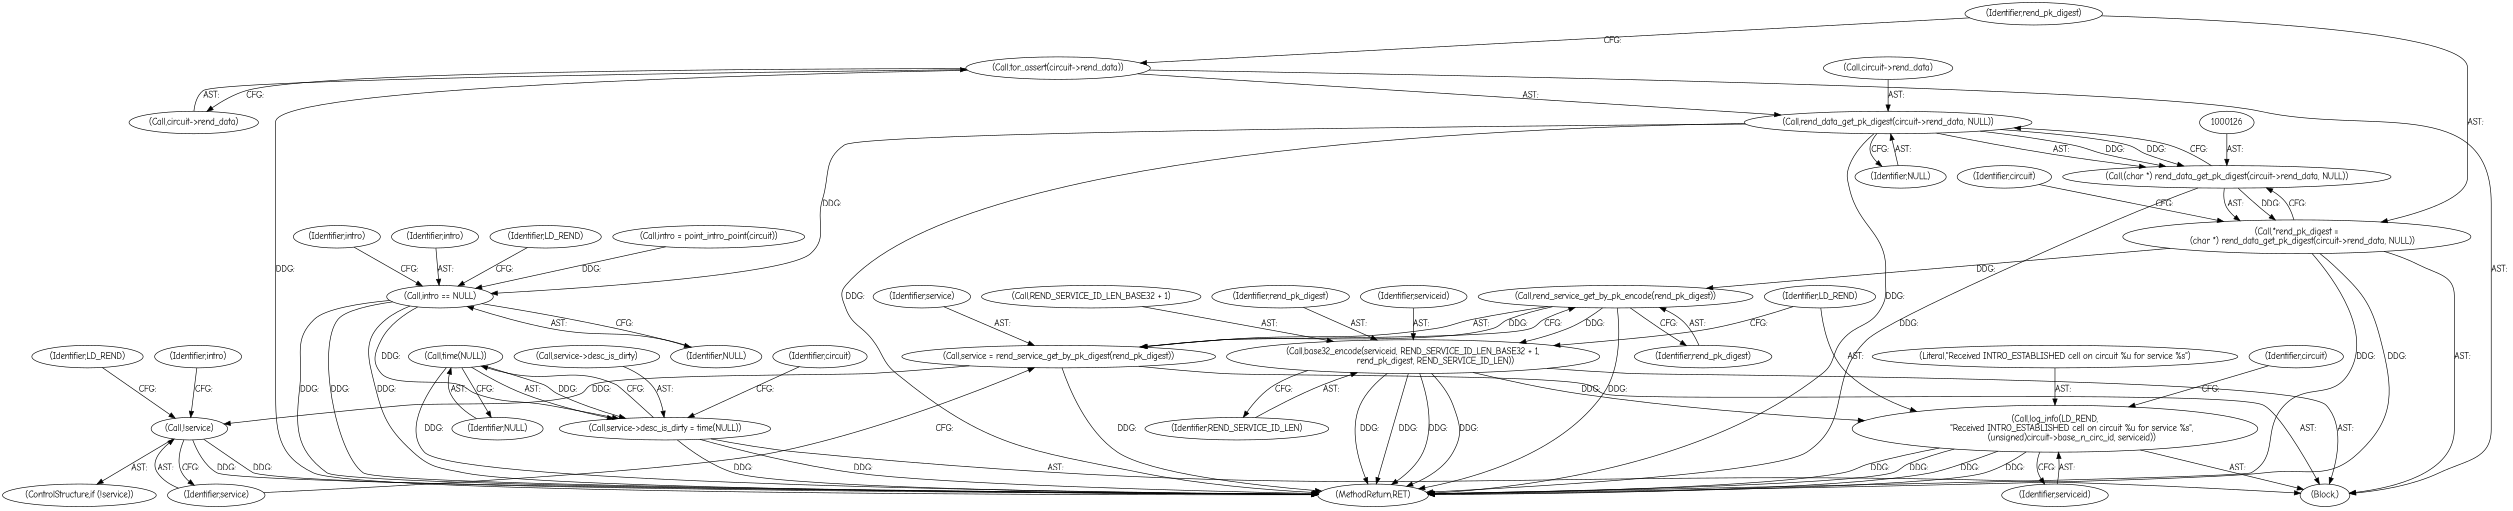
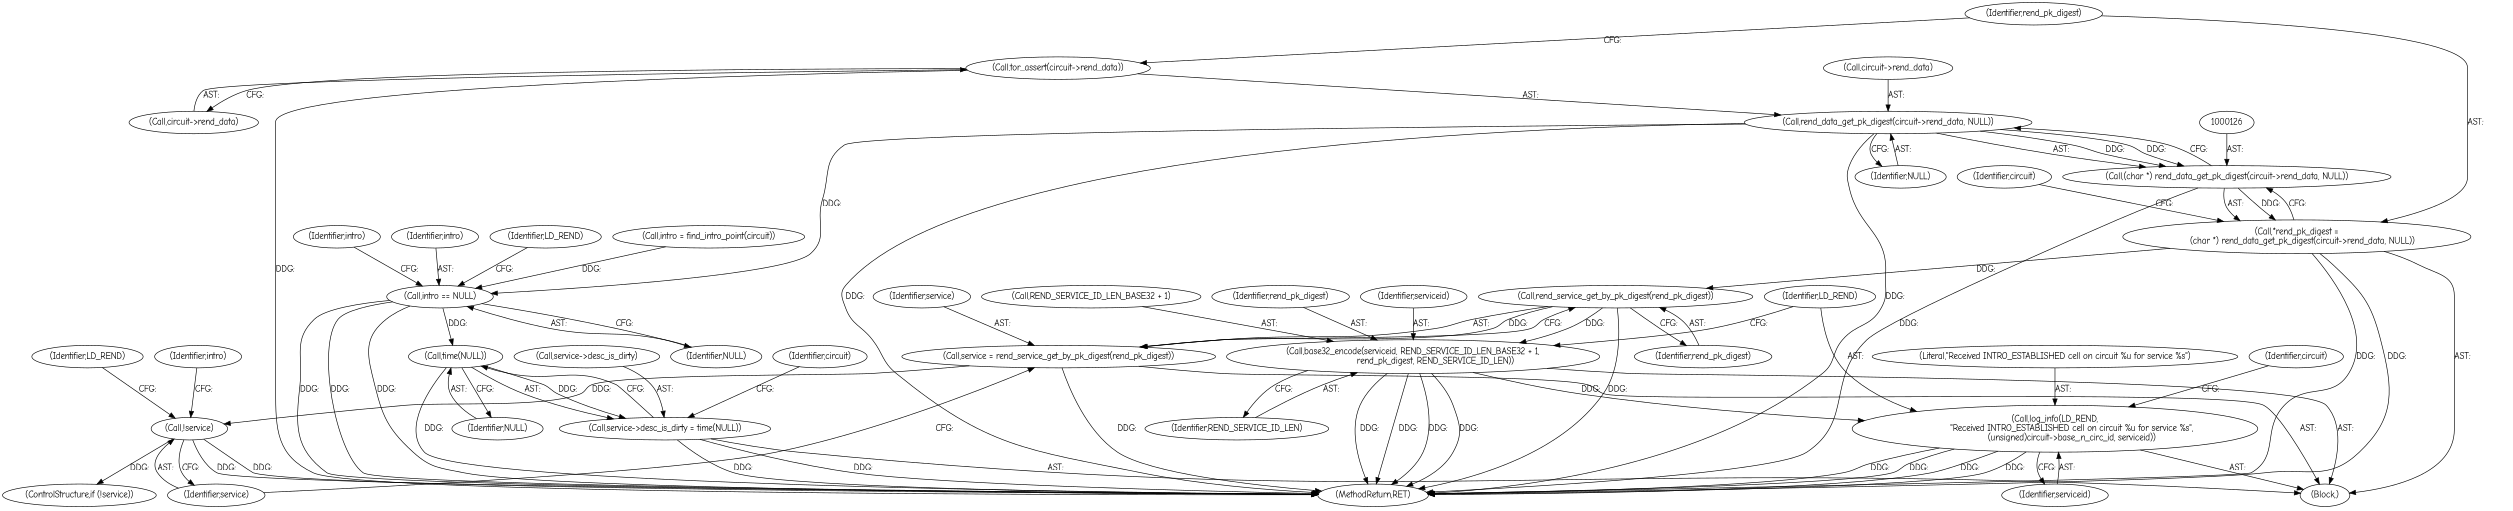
(2037, 94) -> none
(709, 237) -> (709, 237)
(1616, 297) -> (1616, 297)
(455, 384) -> (447, 324)
(141, 468) -> (141, 468)
